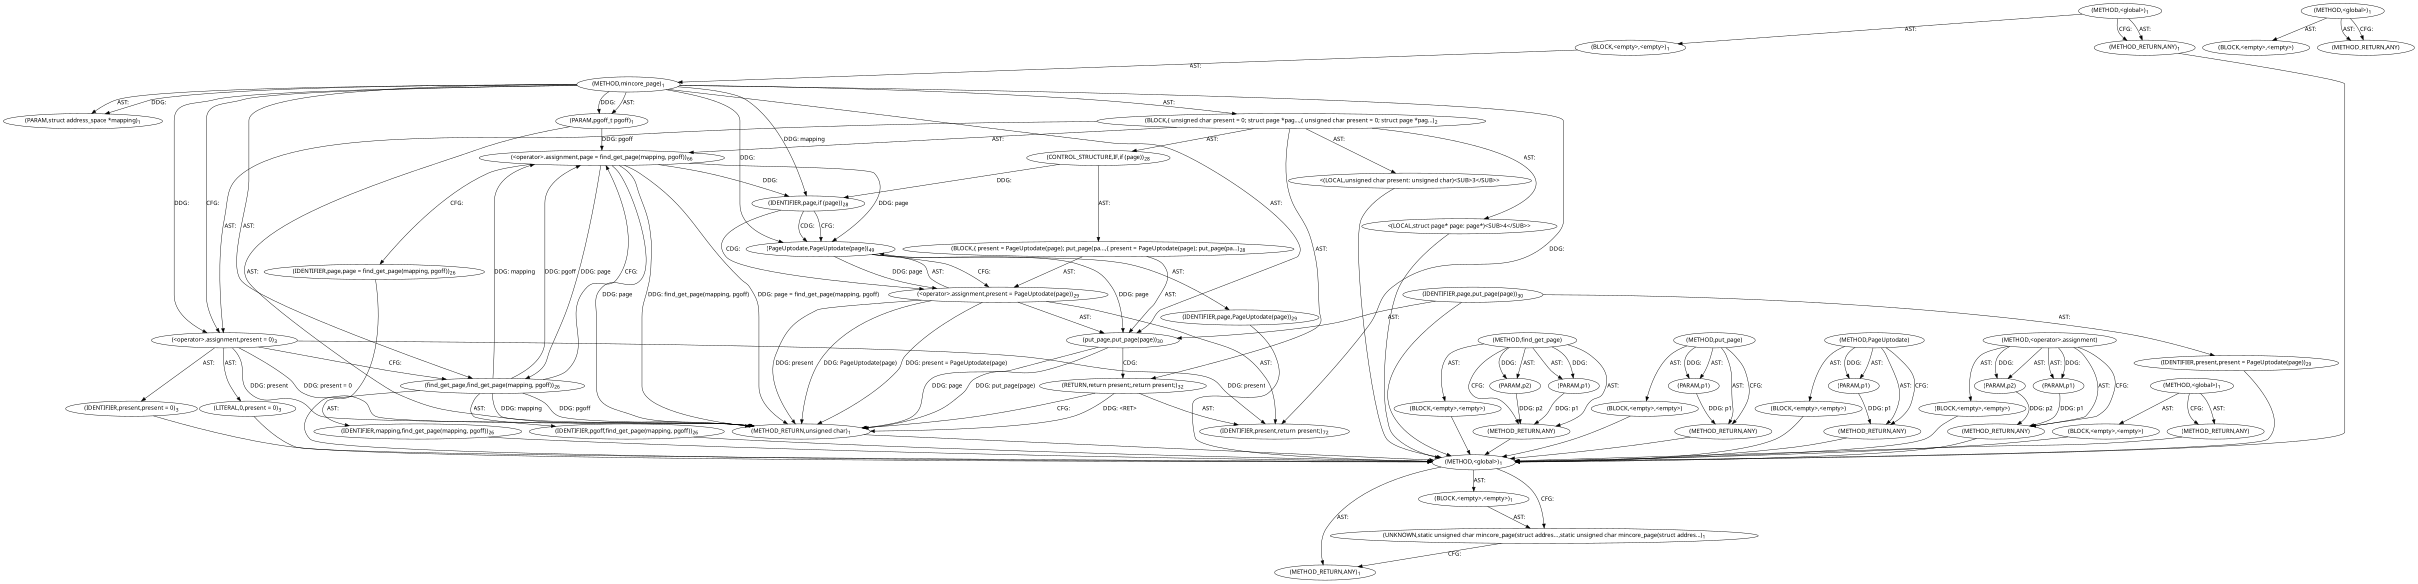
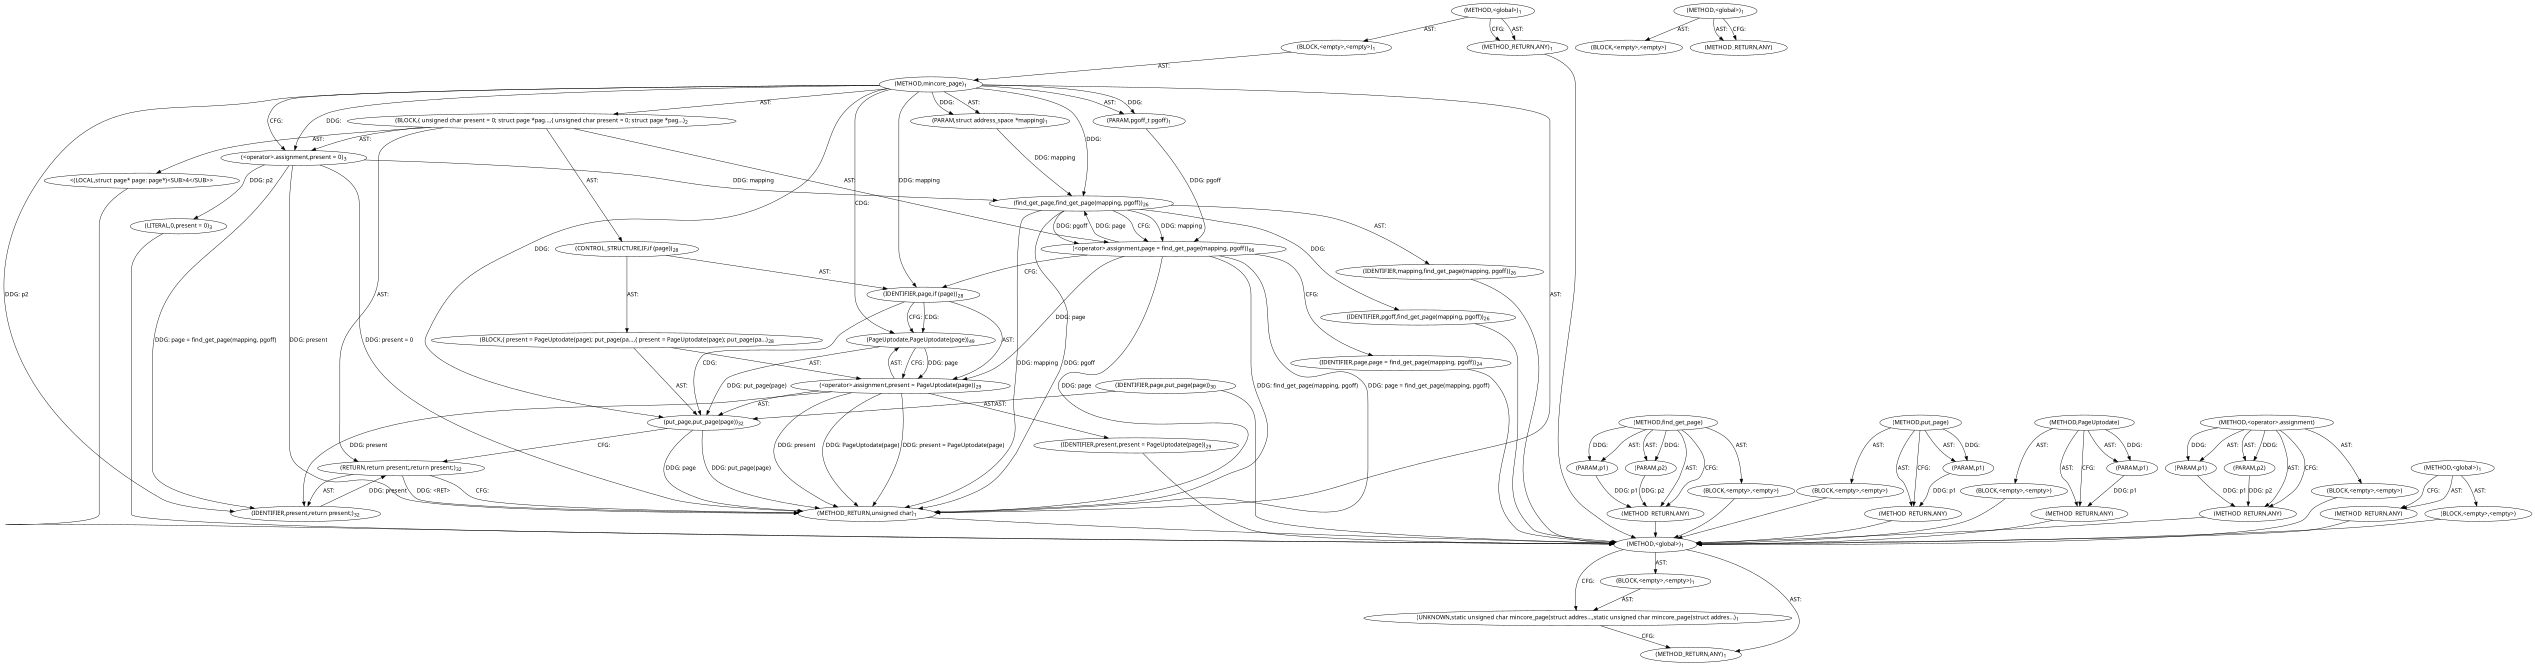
(748, 158) -> (863, 204)
none -> (1031, 163)
(825, 168) -> (1047, 319)
(771, 181) -> (1032, 272)
(1005, 181) -> (826, 272)
(1410, 181) -> none
(1277, 204) -> (543, 249)
(250, 226) -> (1095, 140)
(734, 249) -> (1009, 340)
(1558, 249) -> (17, 295)
(453, 271) -> (1479, 362)
(1134, 295) -> (757, 386)
(1879, 307) -> (1021, 416)
(1240, 318) -> none
(311, 335) -> (1550, 296)
(1160, 340) -> (741, 422)
none -> (781, 350)
(232, 363) -> (261, 181)
(396, 363) -> (753, 181)
(1131, 363) -> (605, 445)
(1267, 363) -> (369, 445)
(1247, 386) -> (216, 340)
(132, 409) -> none
(480, 409) -> (1319, 249)
(1326, 431) -> (357, 513)
none -> (351, 492)
